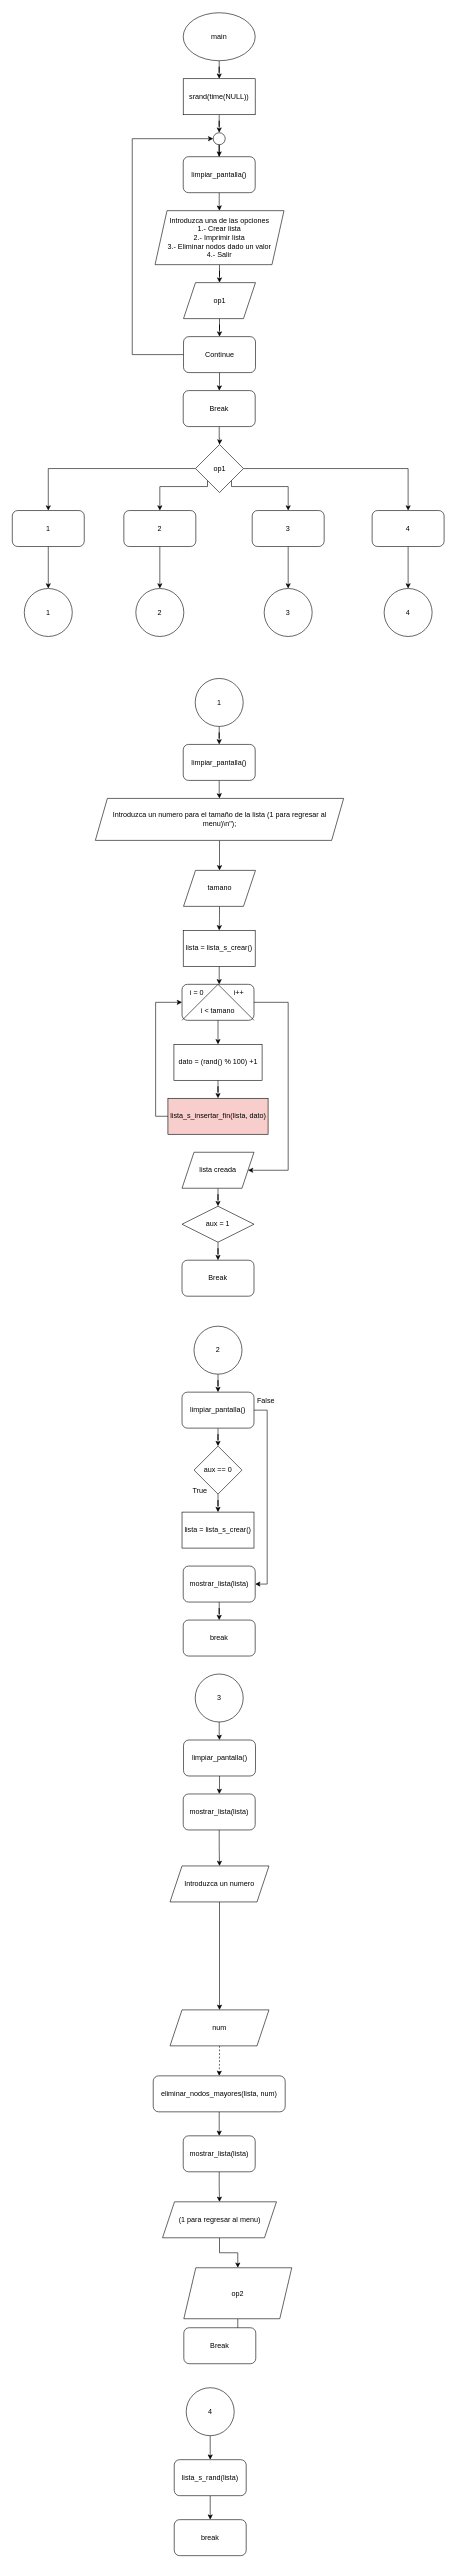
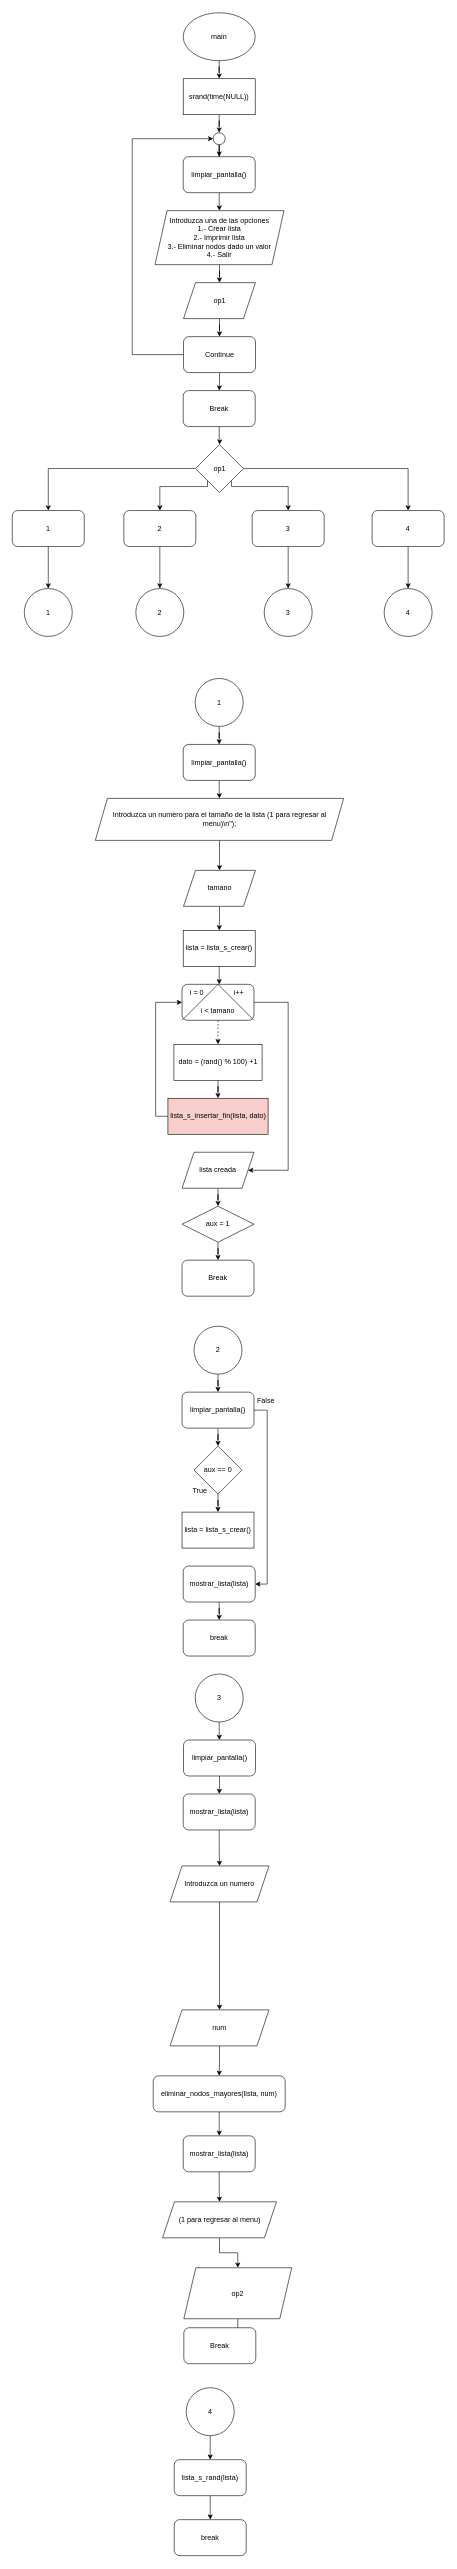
(218, 1029) -> (218, 1029)
(220, 2059) -> (220, 2059)
